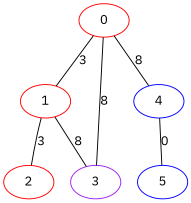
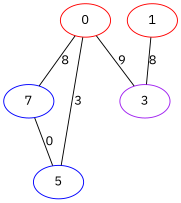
(75, 61) -> (72, 101)
(105, 101) -> (122, 61)
(159, 101) -> (29, 101)
(29, 182) -> none
